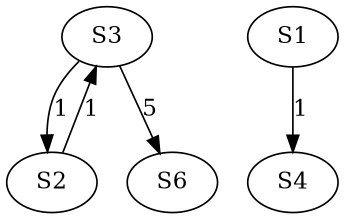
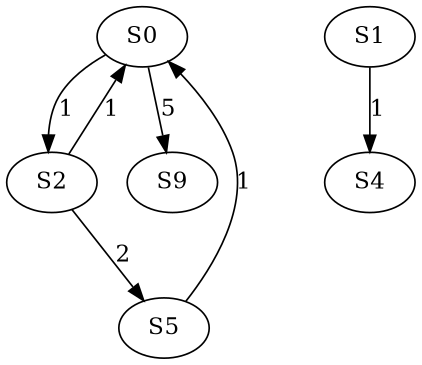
(107, 37) -> (142, 37)
(172, 182) -> (172, 182)
none -> (164, 328)
